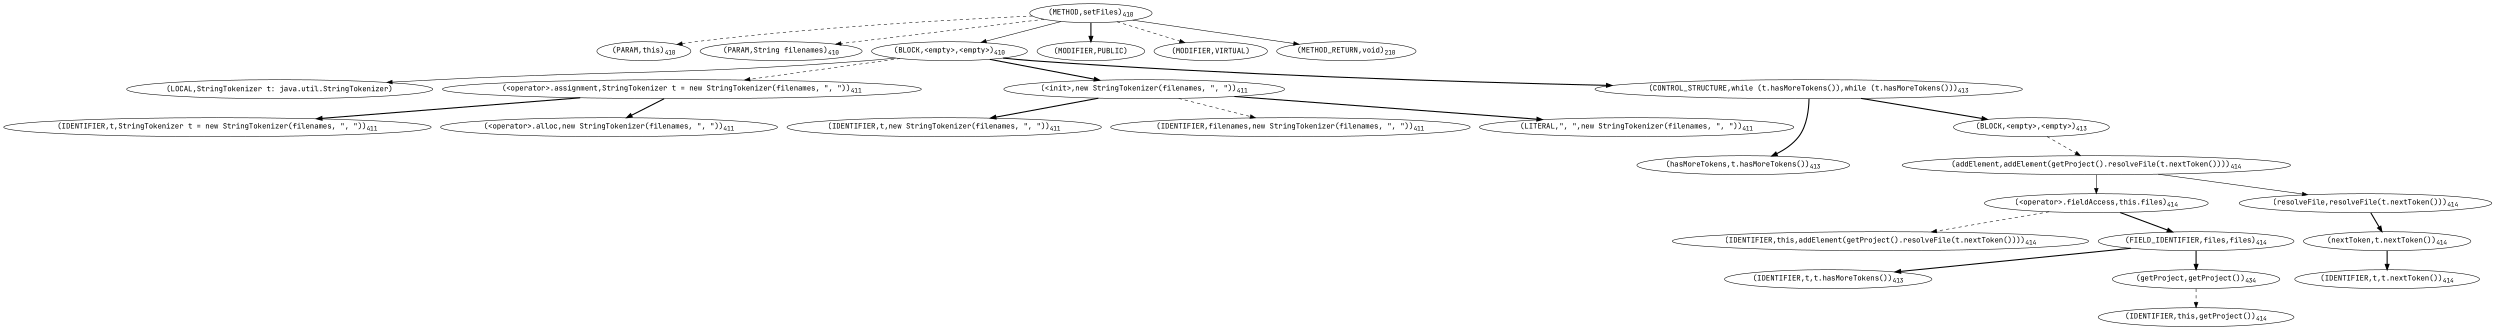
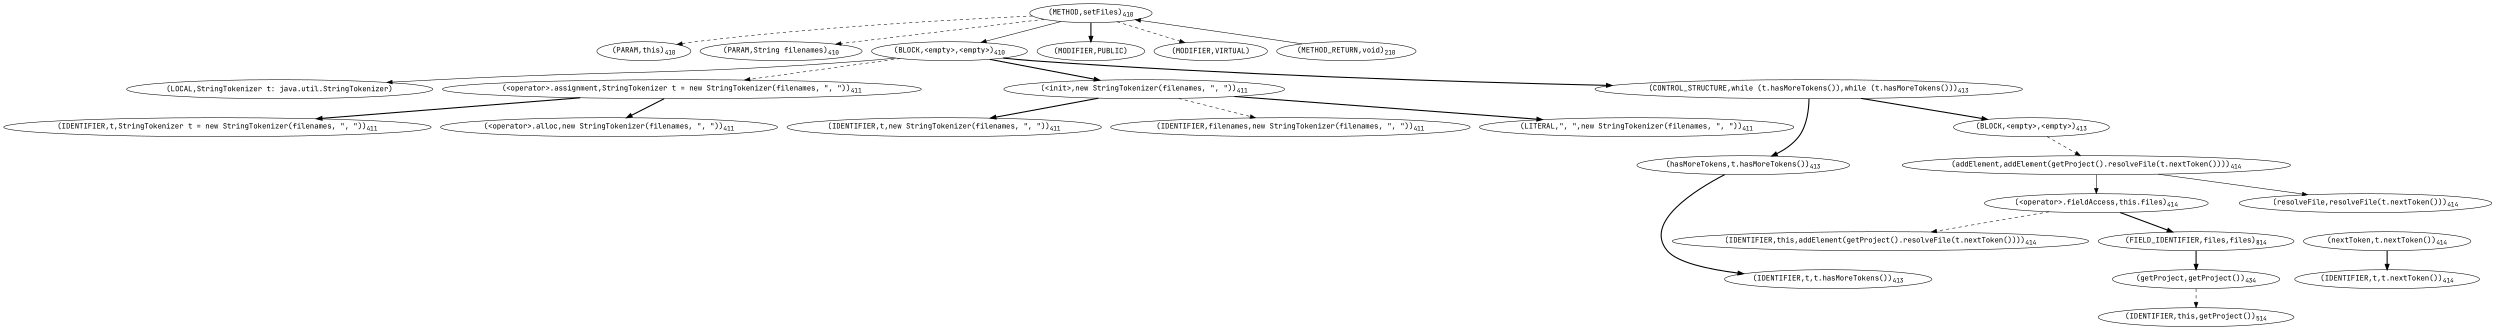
(1213, 32) -> (1221, 32)
(2375, 220) -> none
(2262, 240) -> (2262, 240)
(2016, 260) -> (1662, 236)
(2262, 316) -> (2262, 316)
